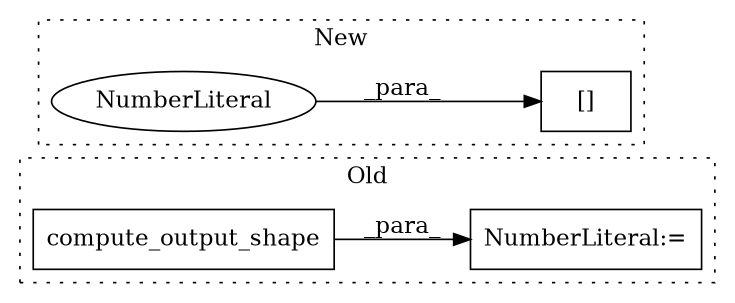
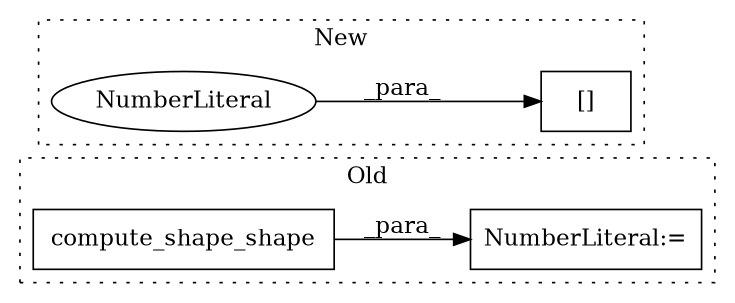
(184, 239) -> (184, 239)
